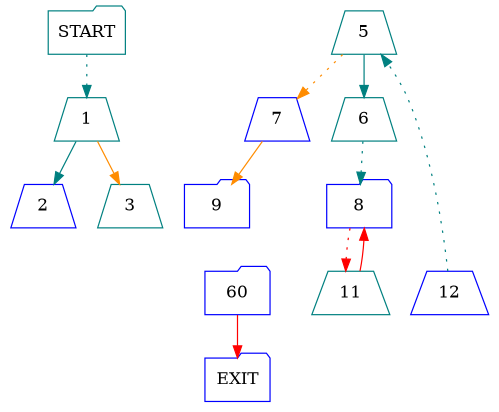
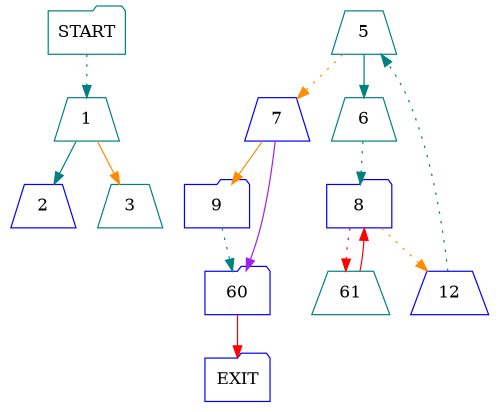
none -> (266, 201)
none -> (226, 244)
none -> (400, 245)
(351, 293) -> (351, 293)
